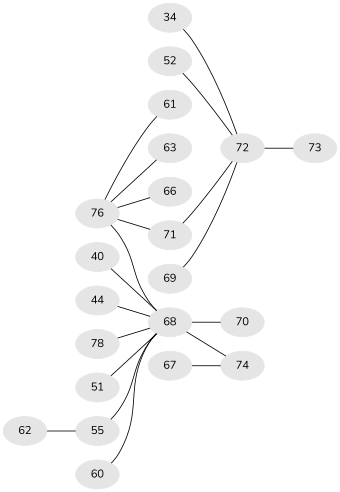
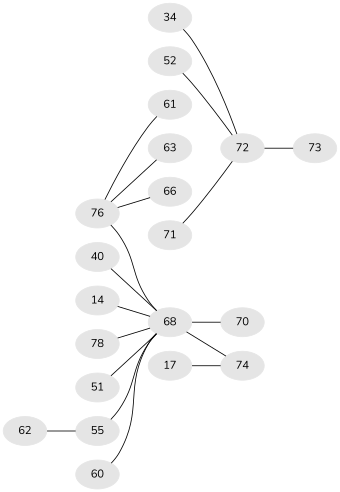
(134, 224) -> none
(170, 279) -> none
(97, 300) -> (97, 300)
(170, 366) -> (170, 366)
